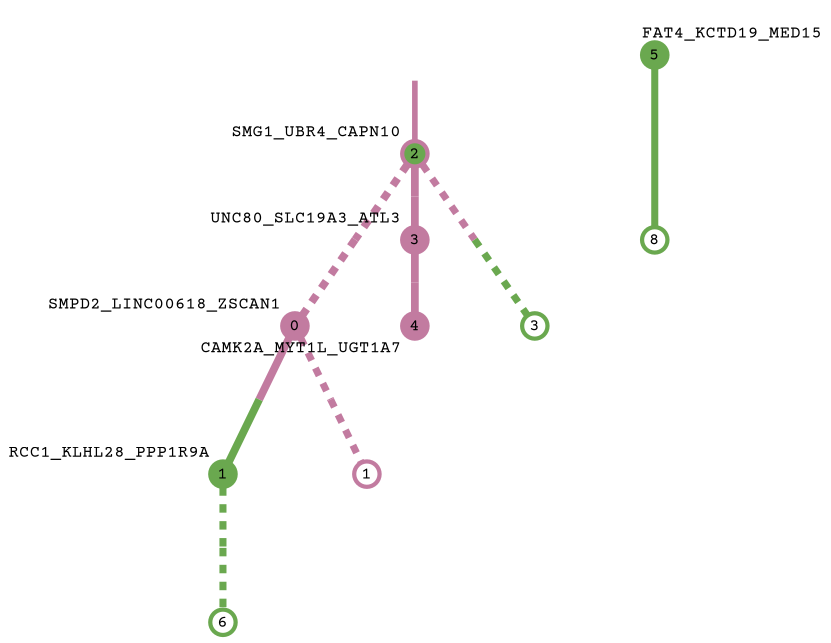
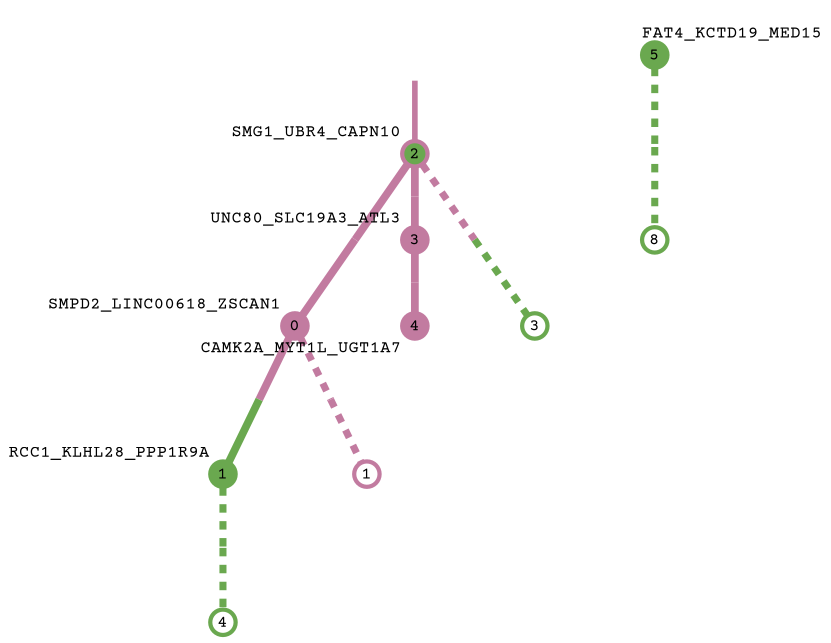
(655, 147) -> (655, 147)
(355, 240) -> (355, 240)
(223, 622) -> (223, 622)
